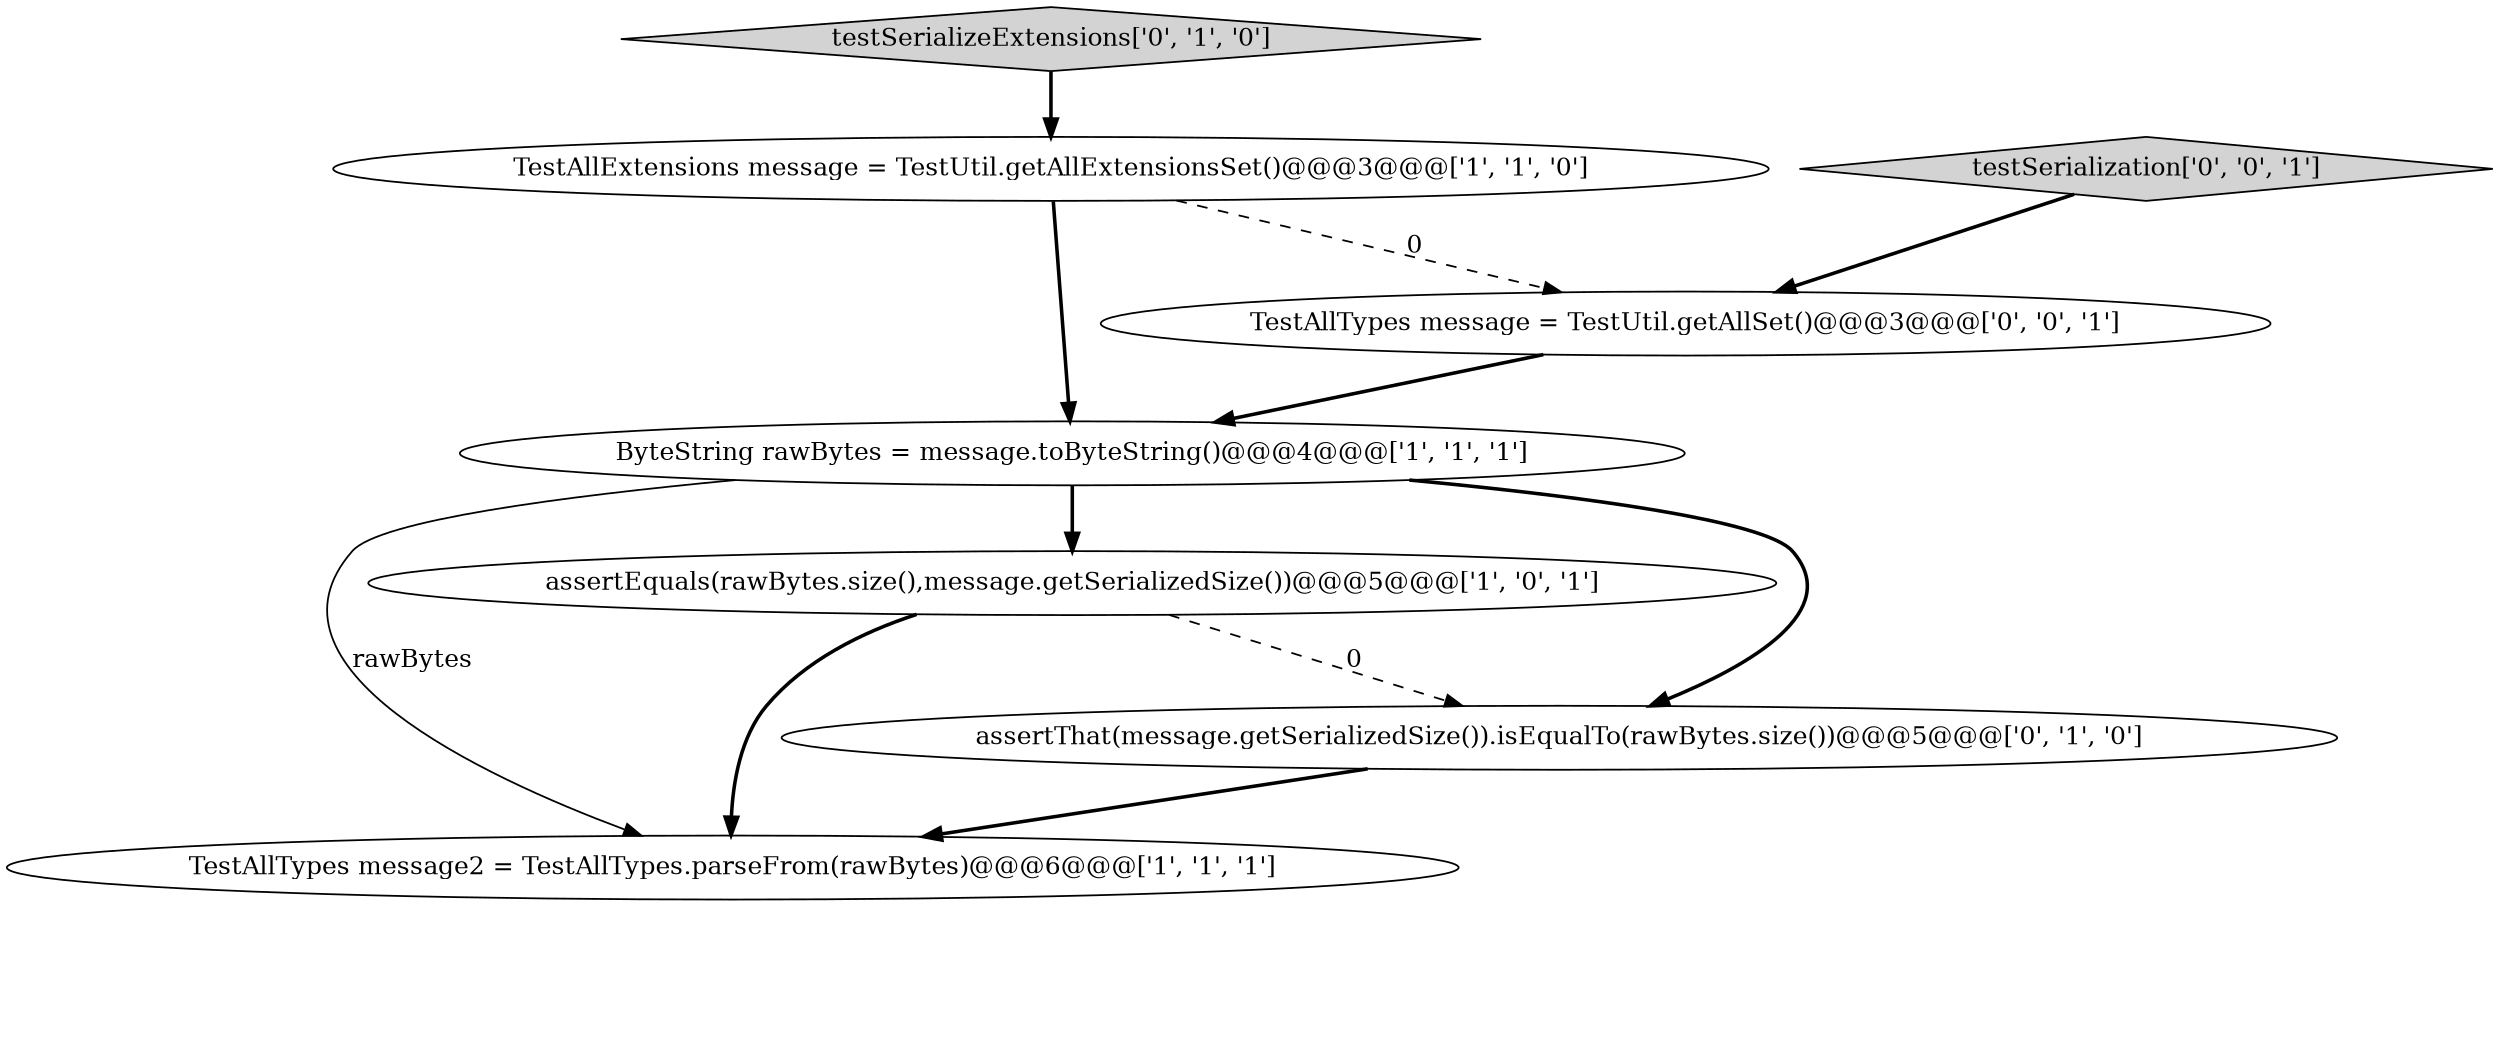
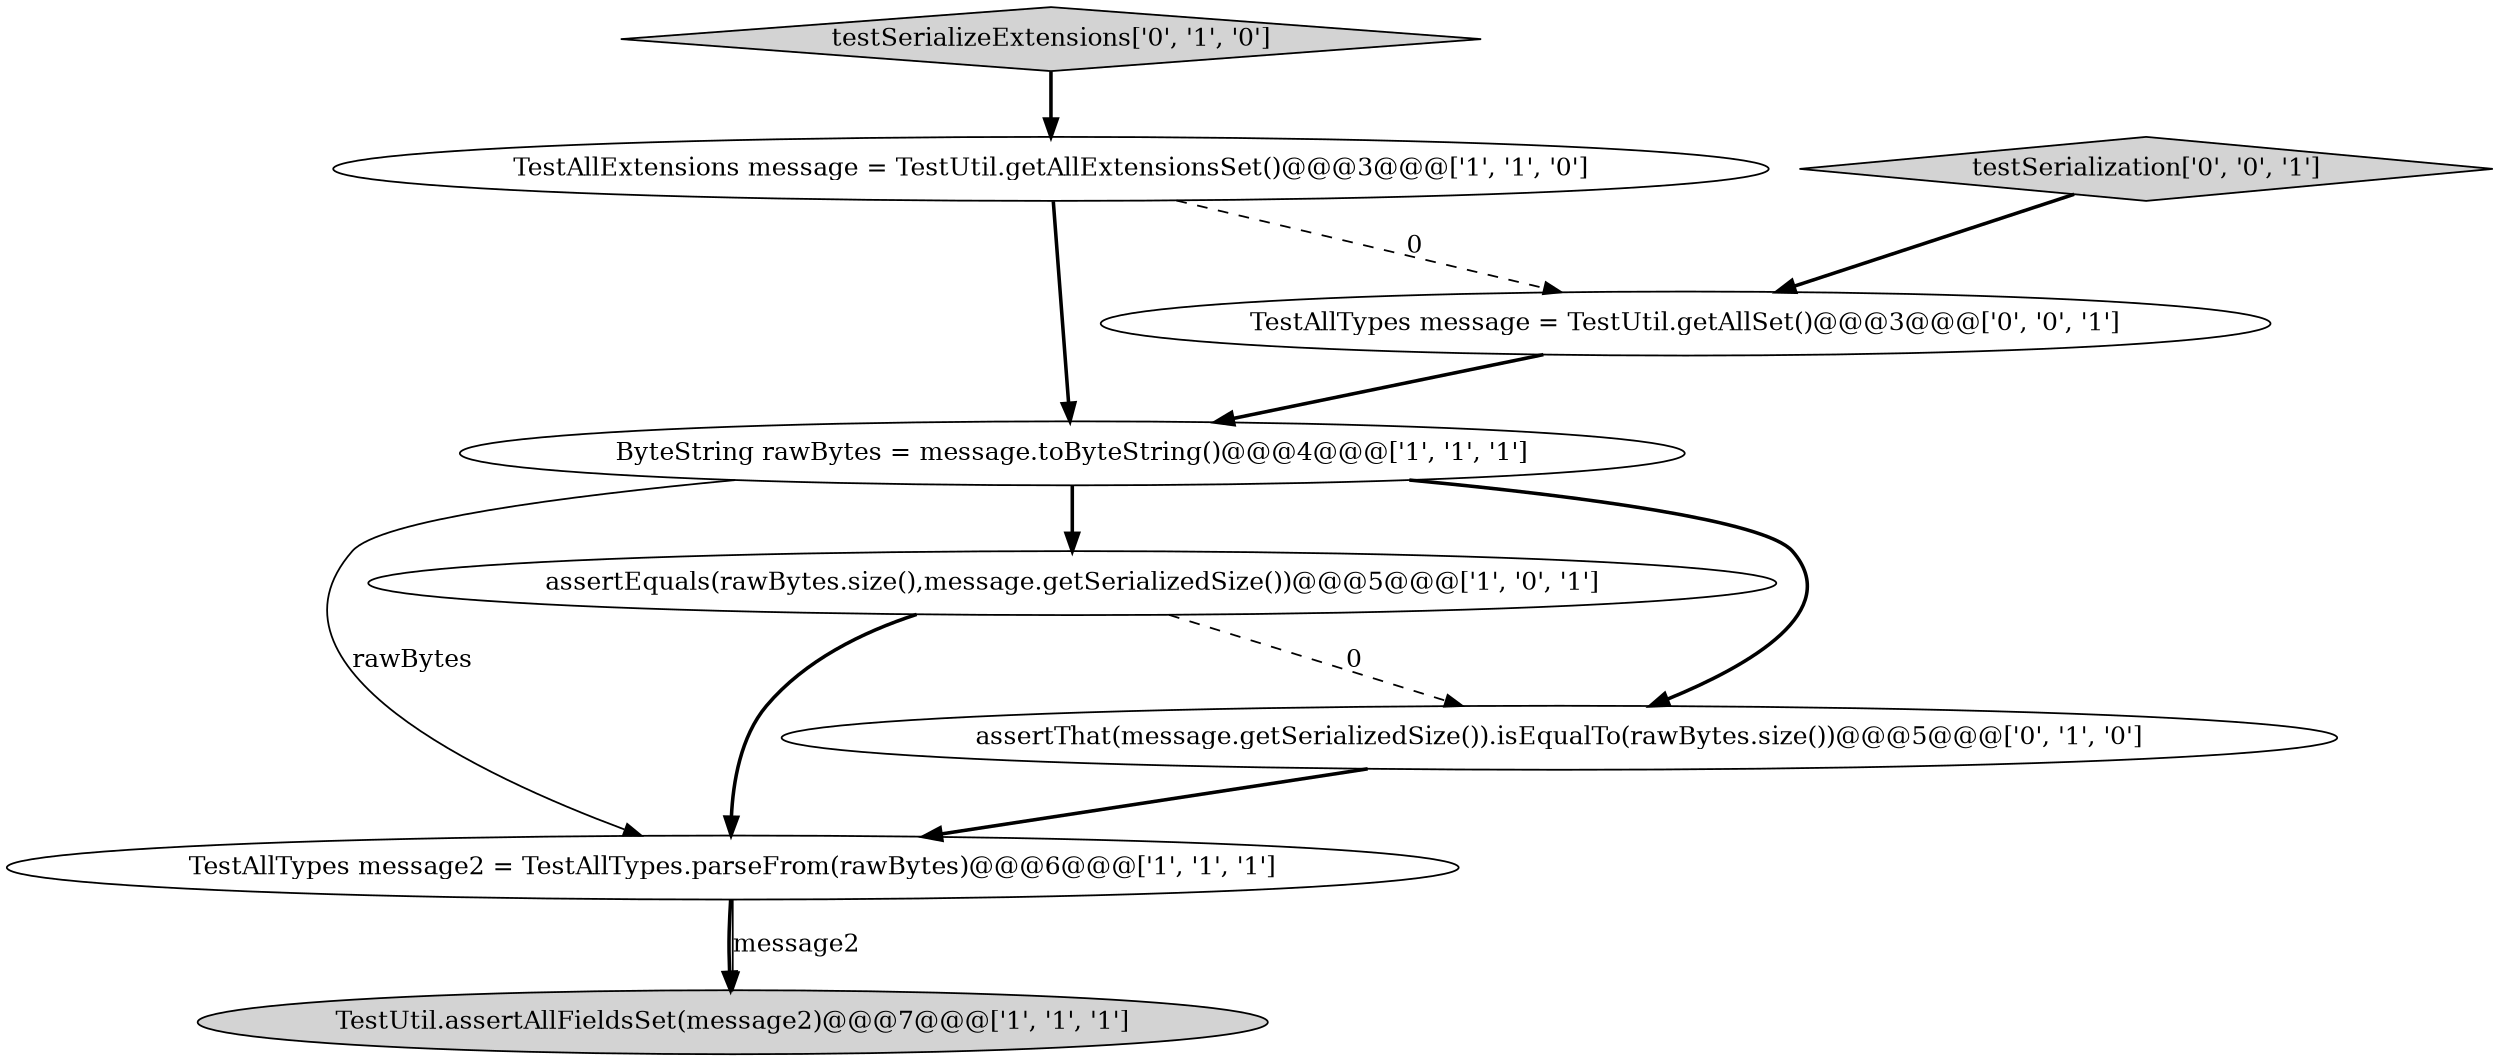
none -> (733, 1022)
